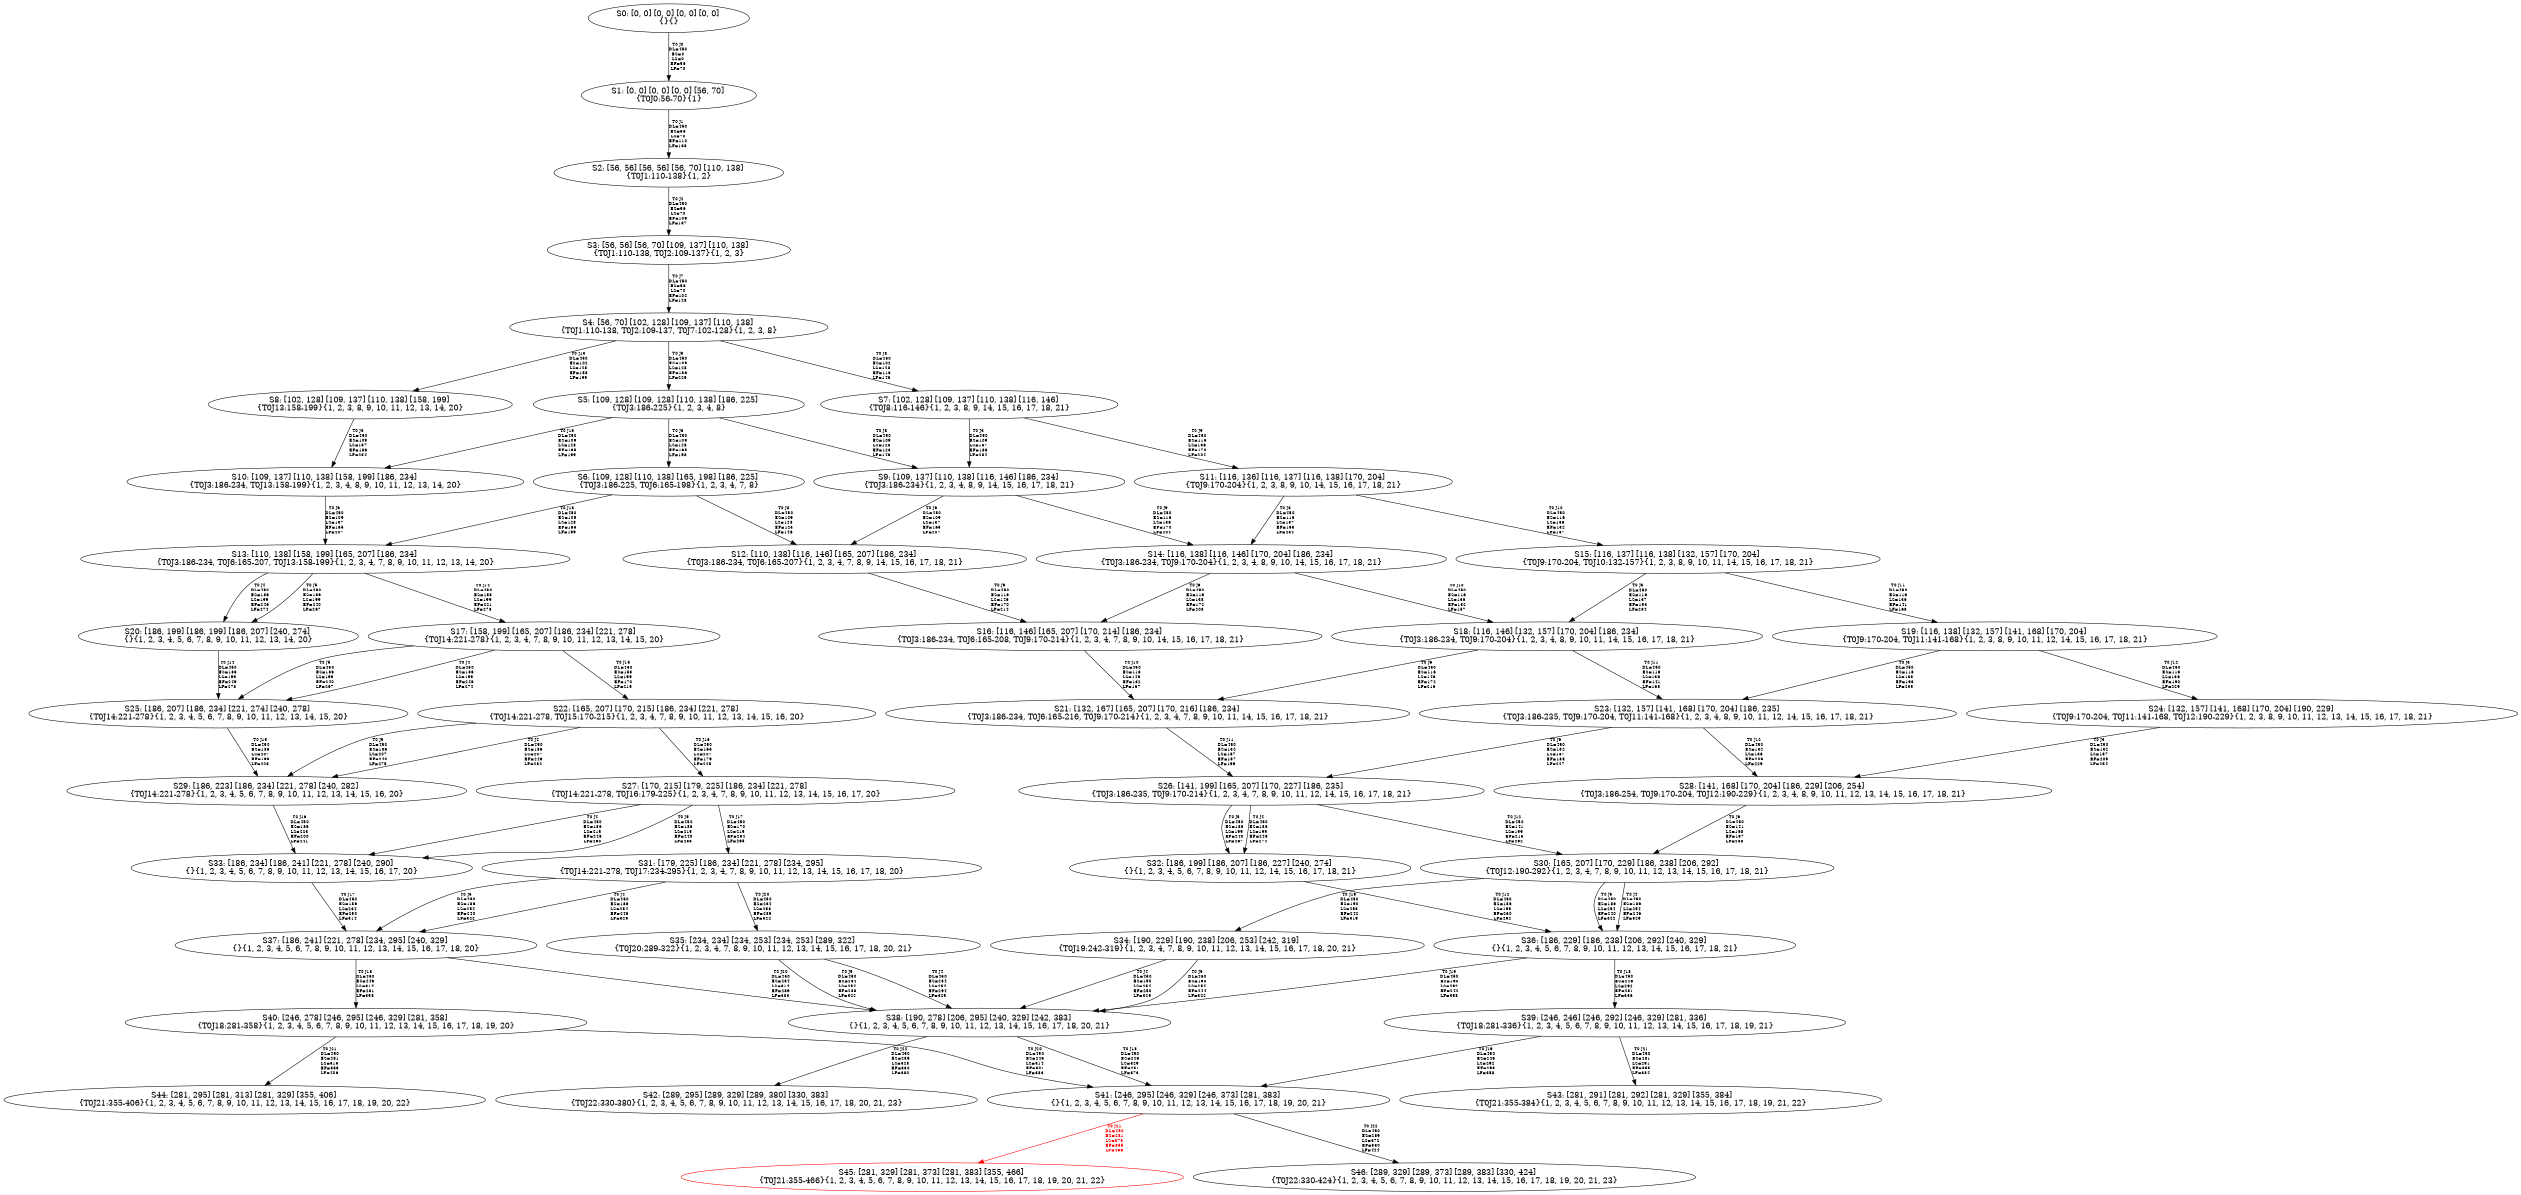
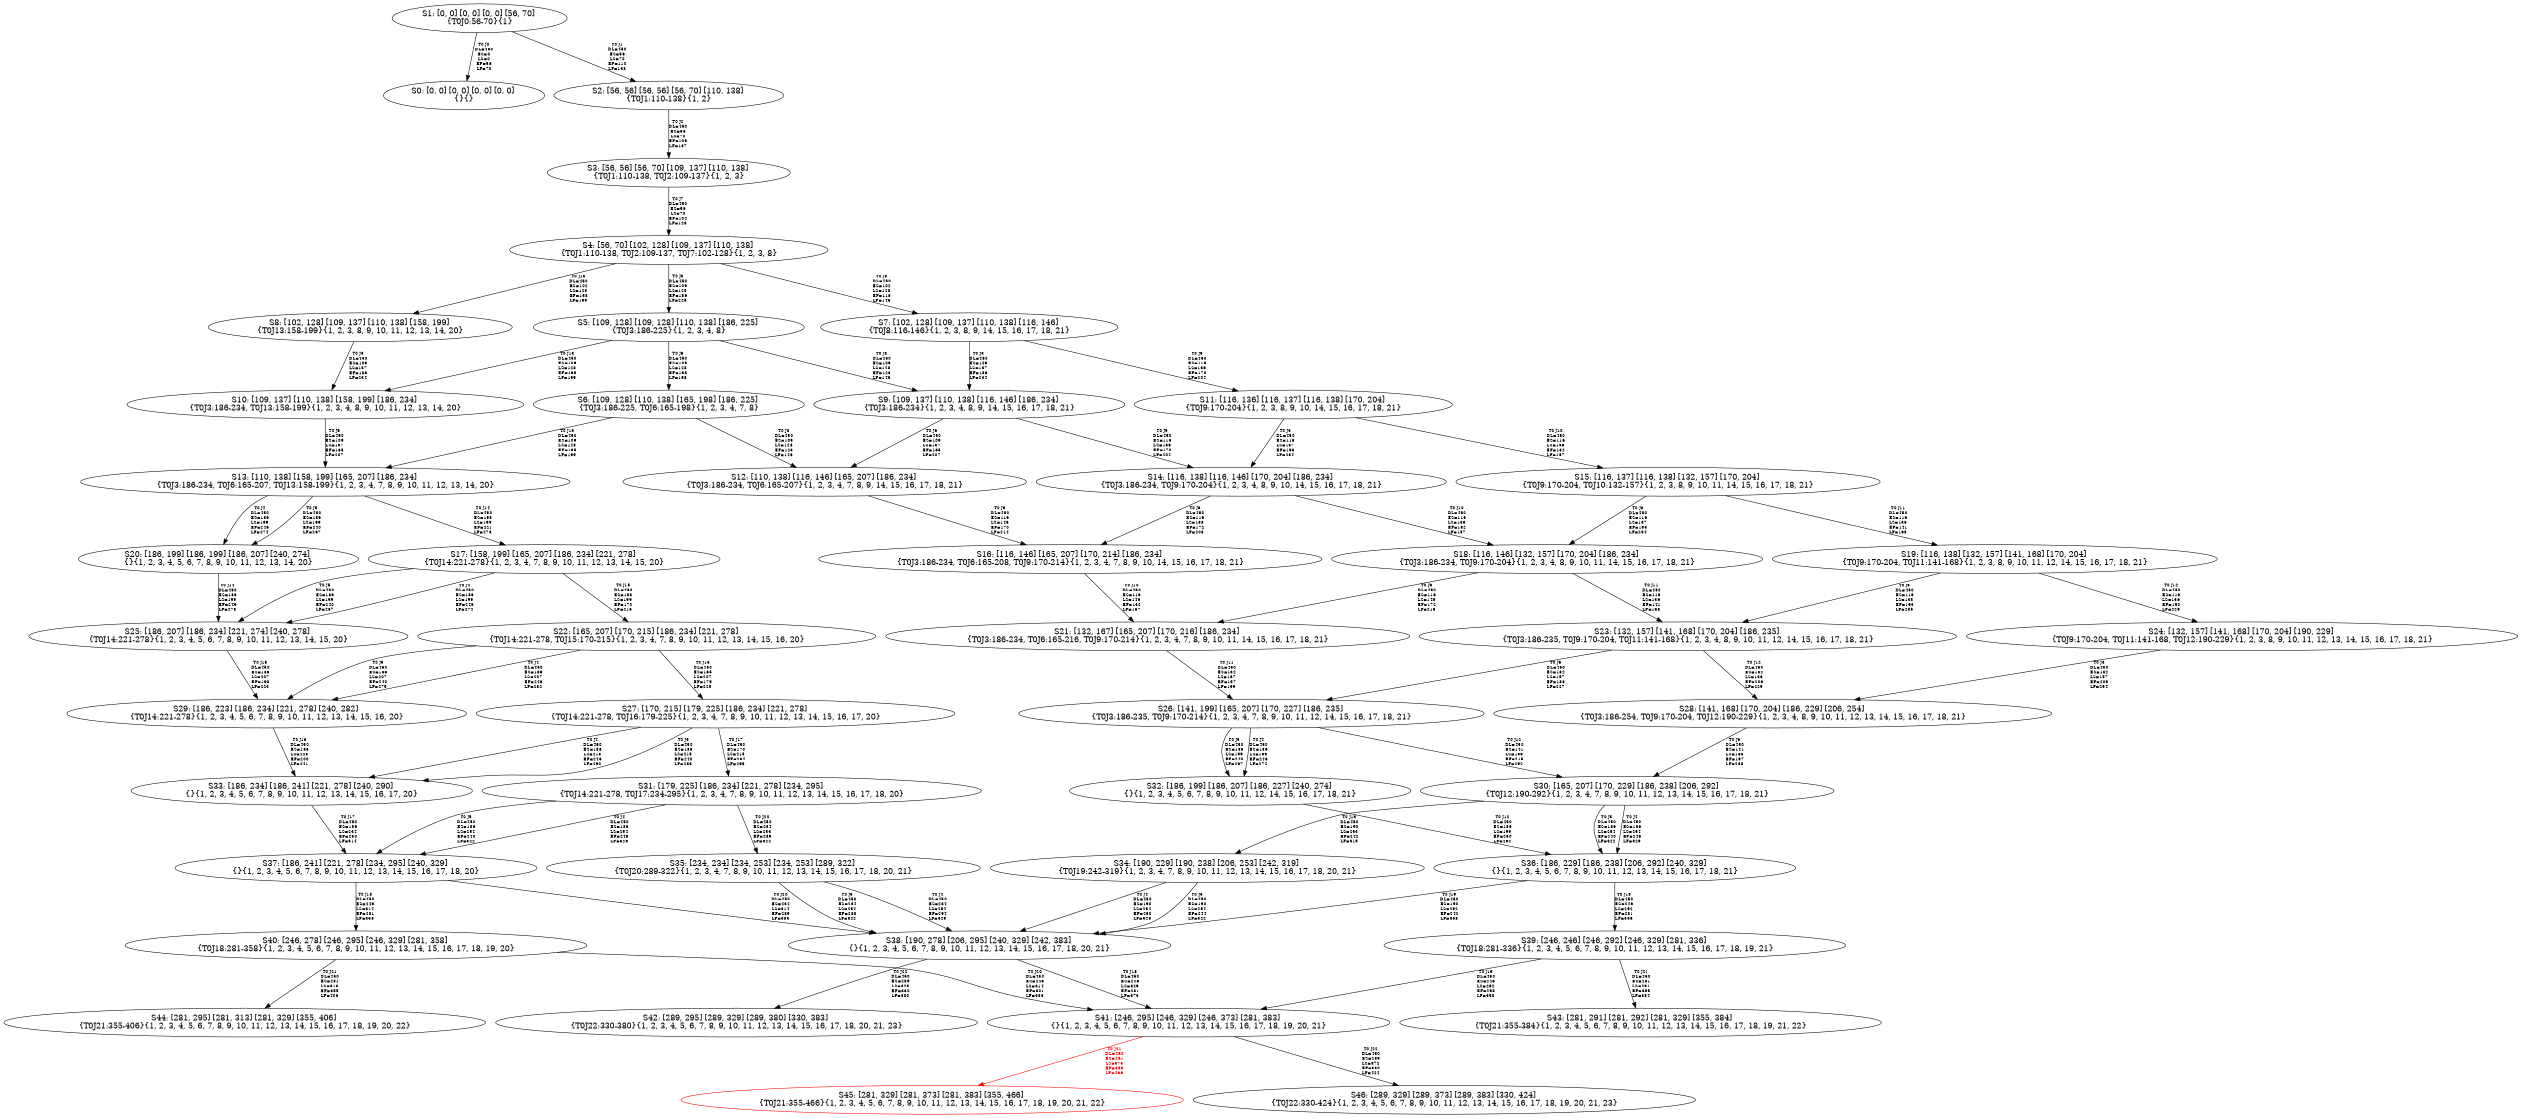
(669, 54) -> (472, 54)
